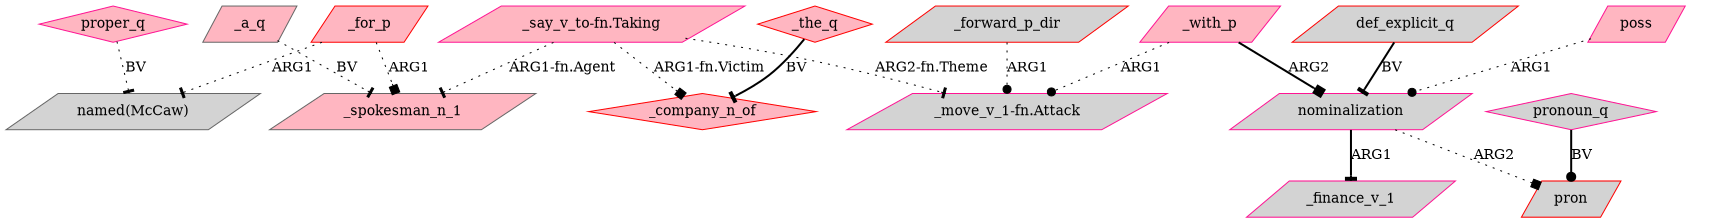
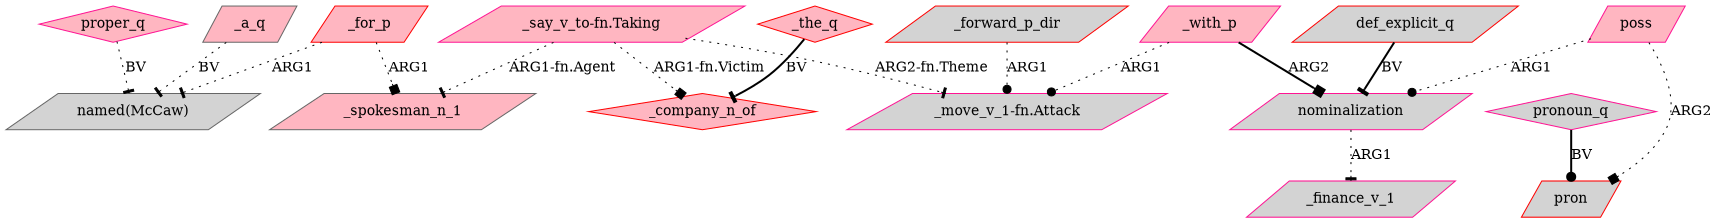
(322, 66) -> (194, 66)
(1351, 153) -> (1351, 153)
(1463, 156) -> (1670, 117)
